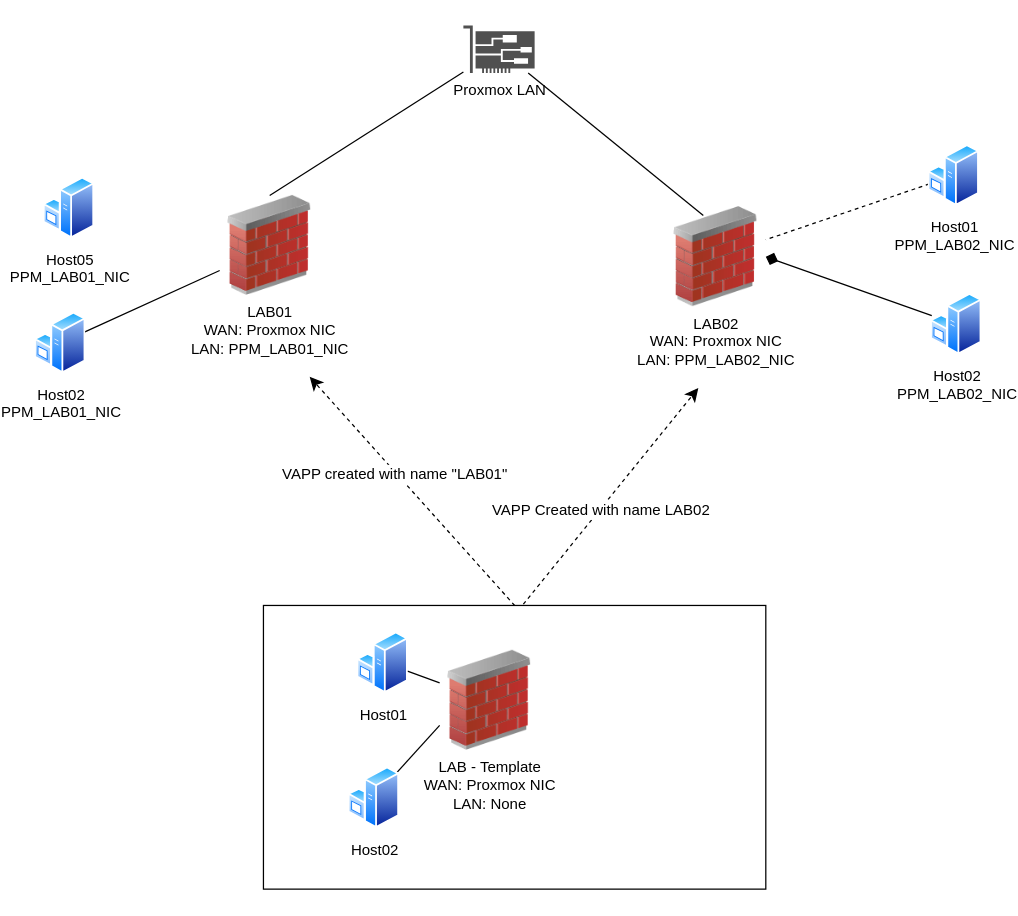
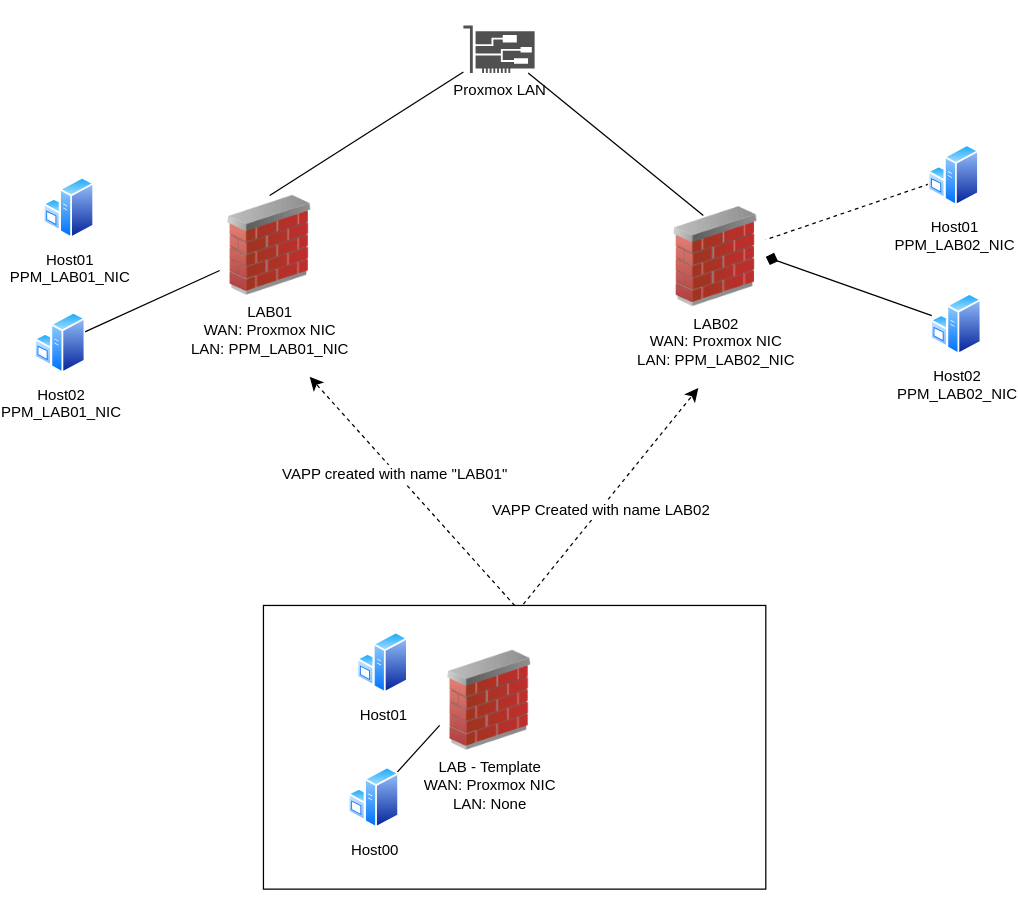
(70, 270) -> (70, 270)
(423, 677) -> none
(375, 851) -> (375, 851)
